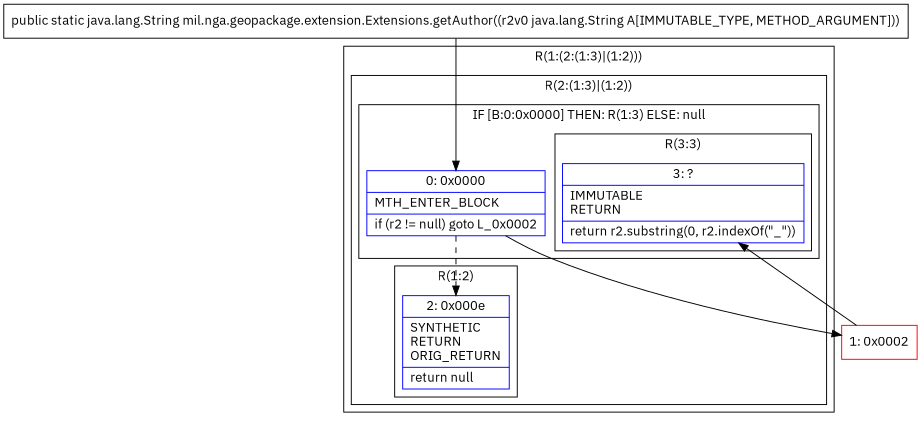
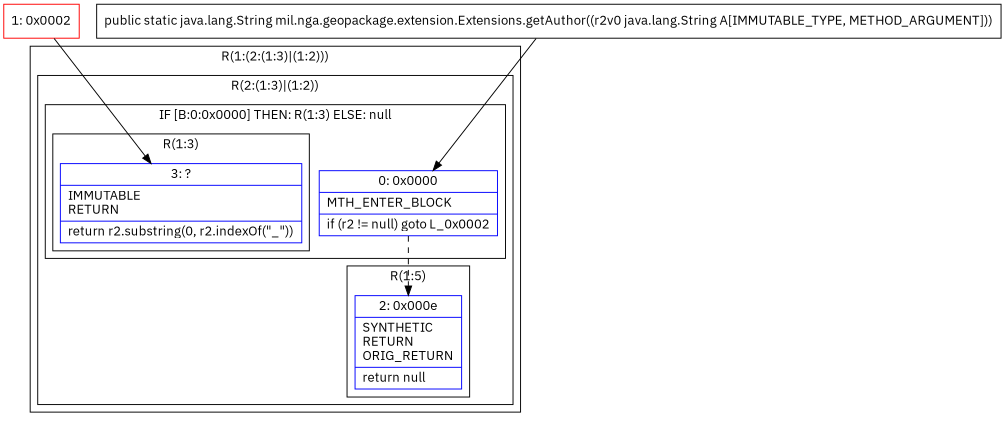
(683, 145) -> (181, 145)
(456, 277) -> (408, 277)
(665, 296) -> none
